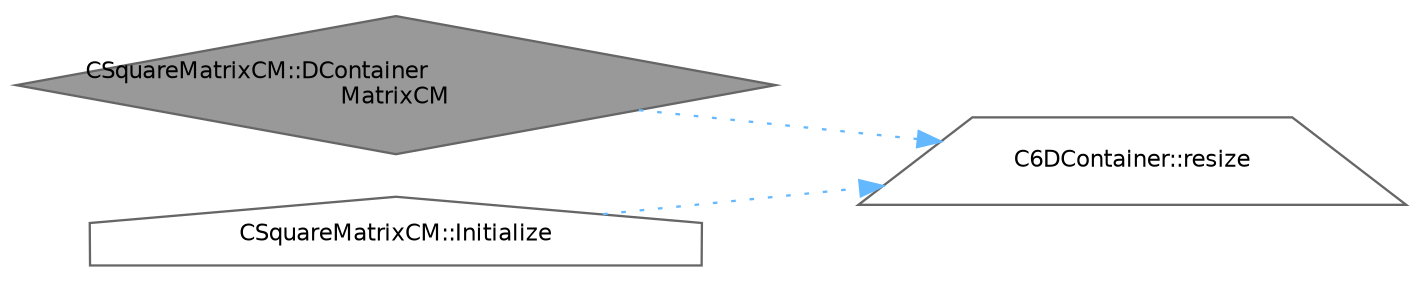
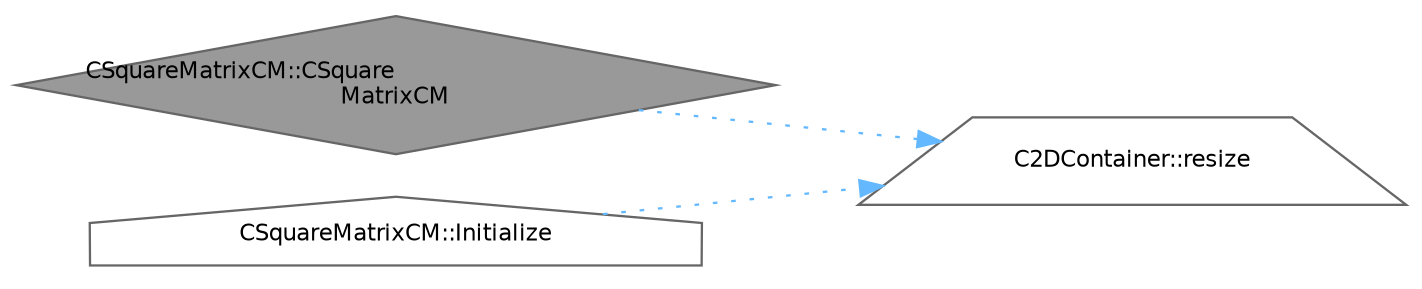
(396, 85) -> (396, 85)
(1132, 161) -> (1132, 161)
